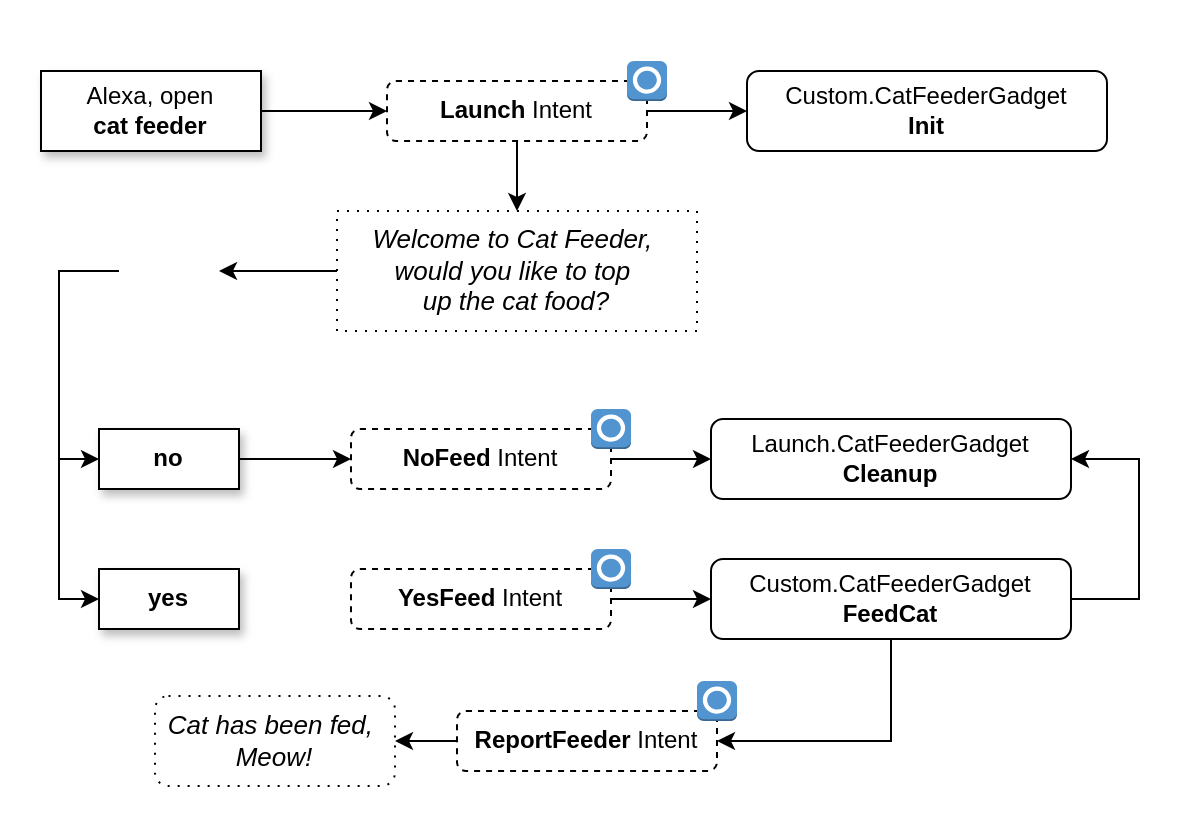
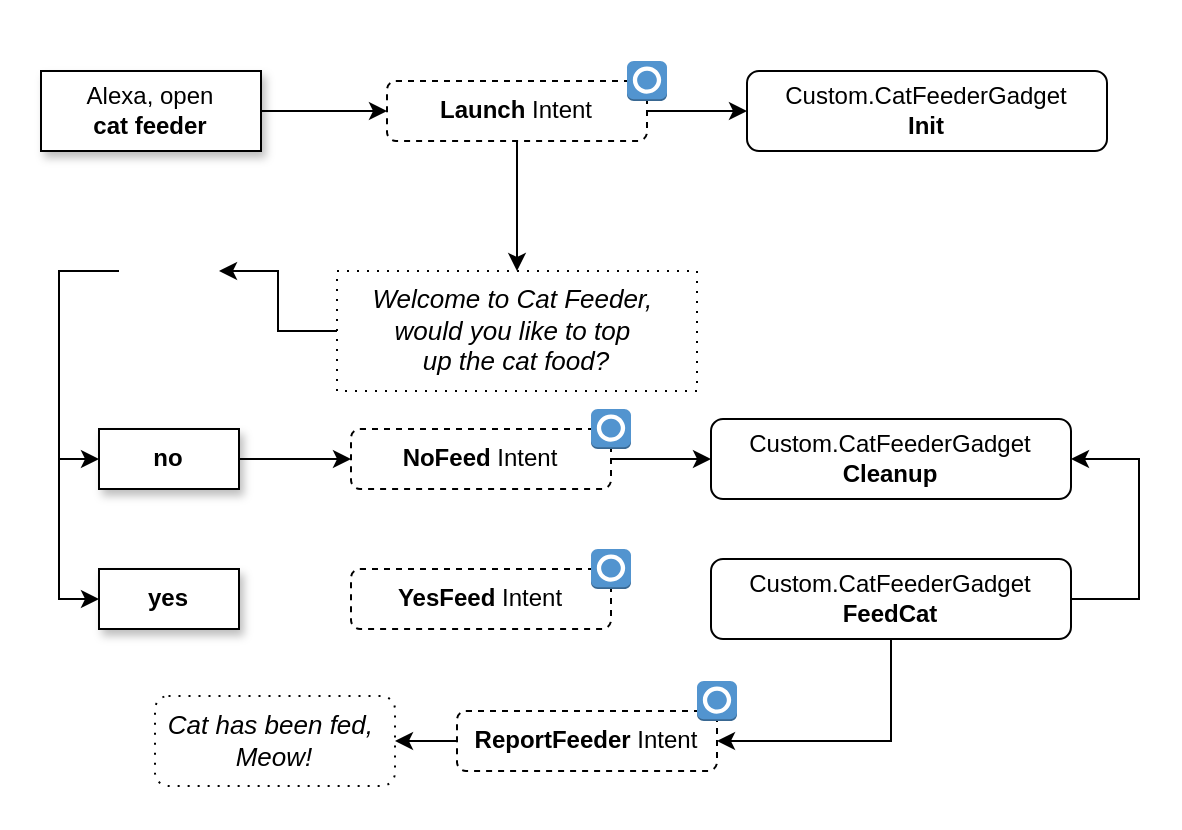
(517, 271) -> (517, 331)
(891, 459) -> (891, 459)
(654, 599) -> none
